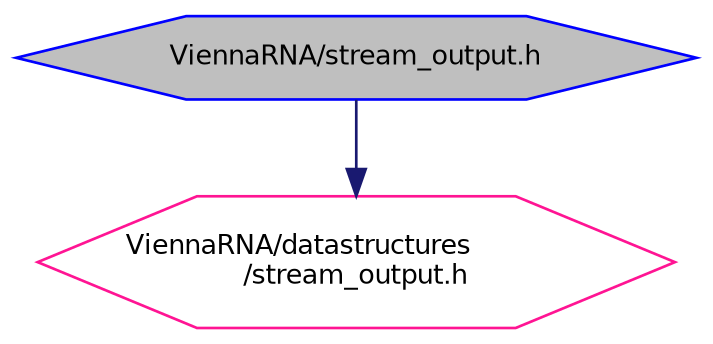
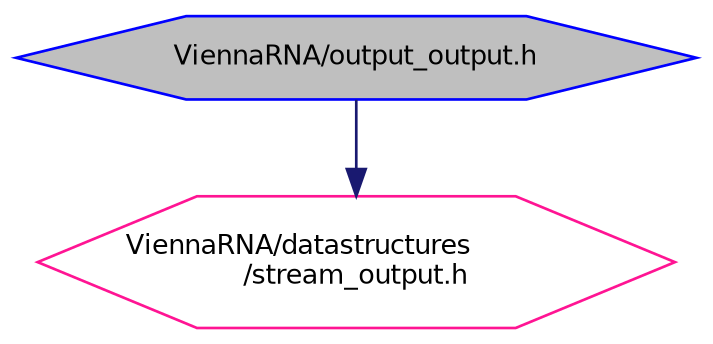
(356, 58) -> (356, 58)
